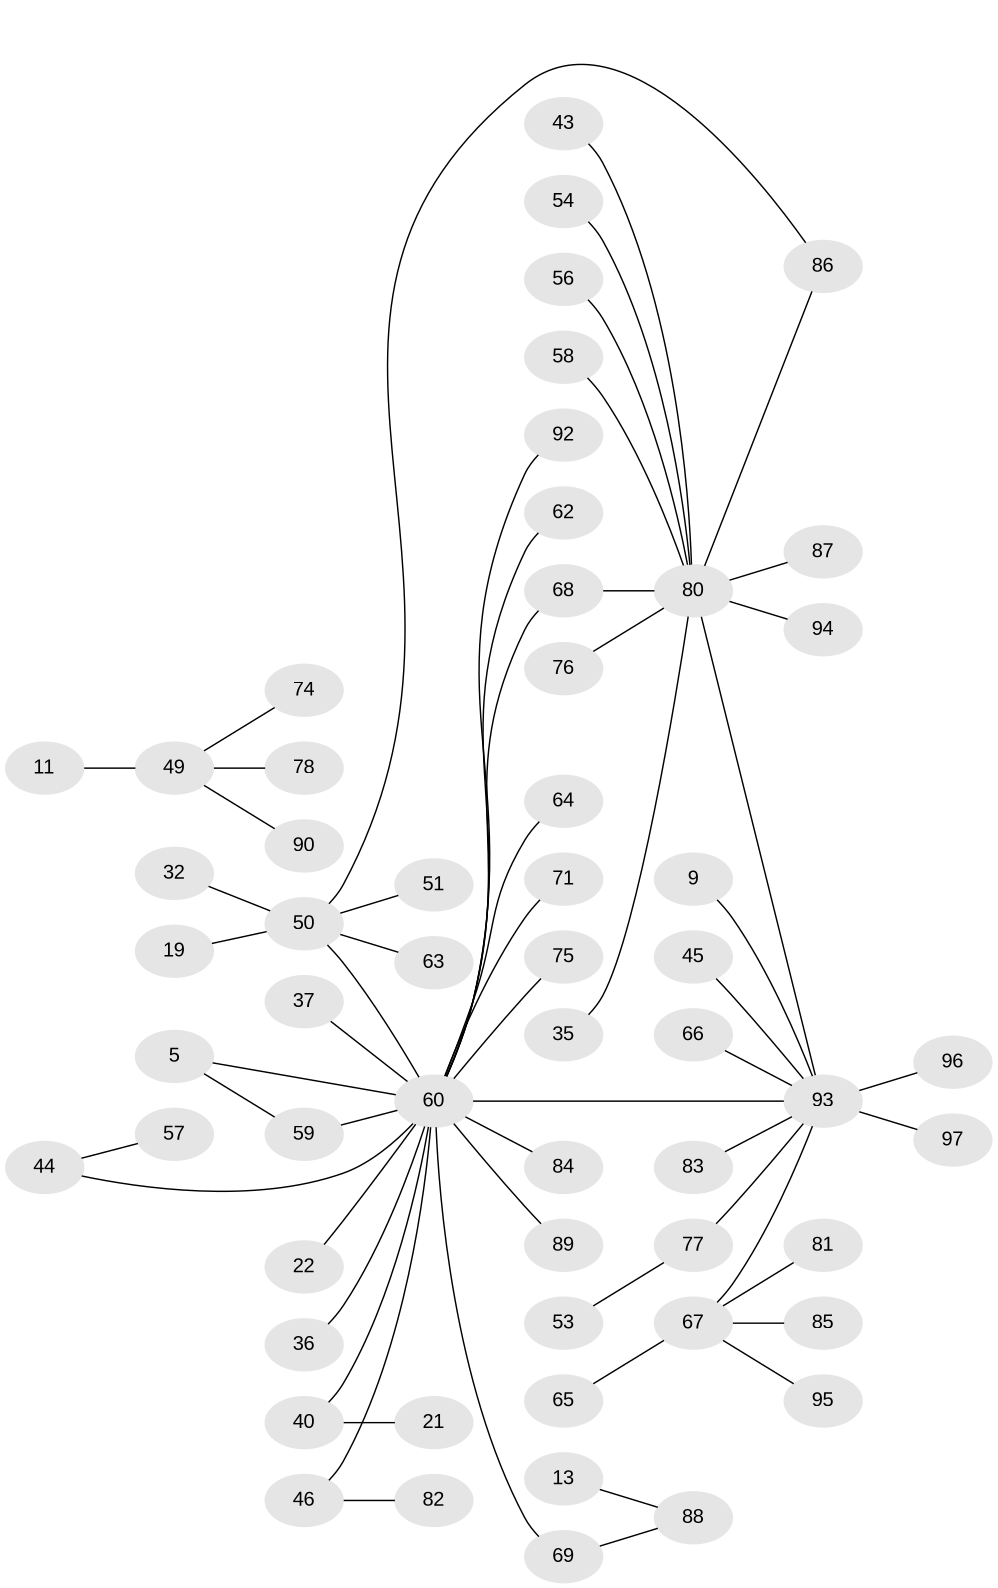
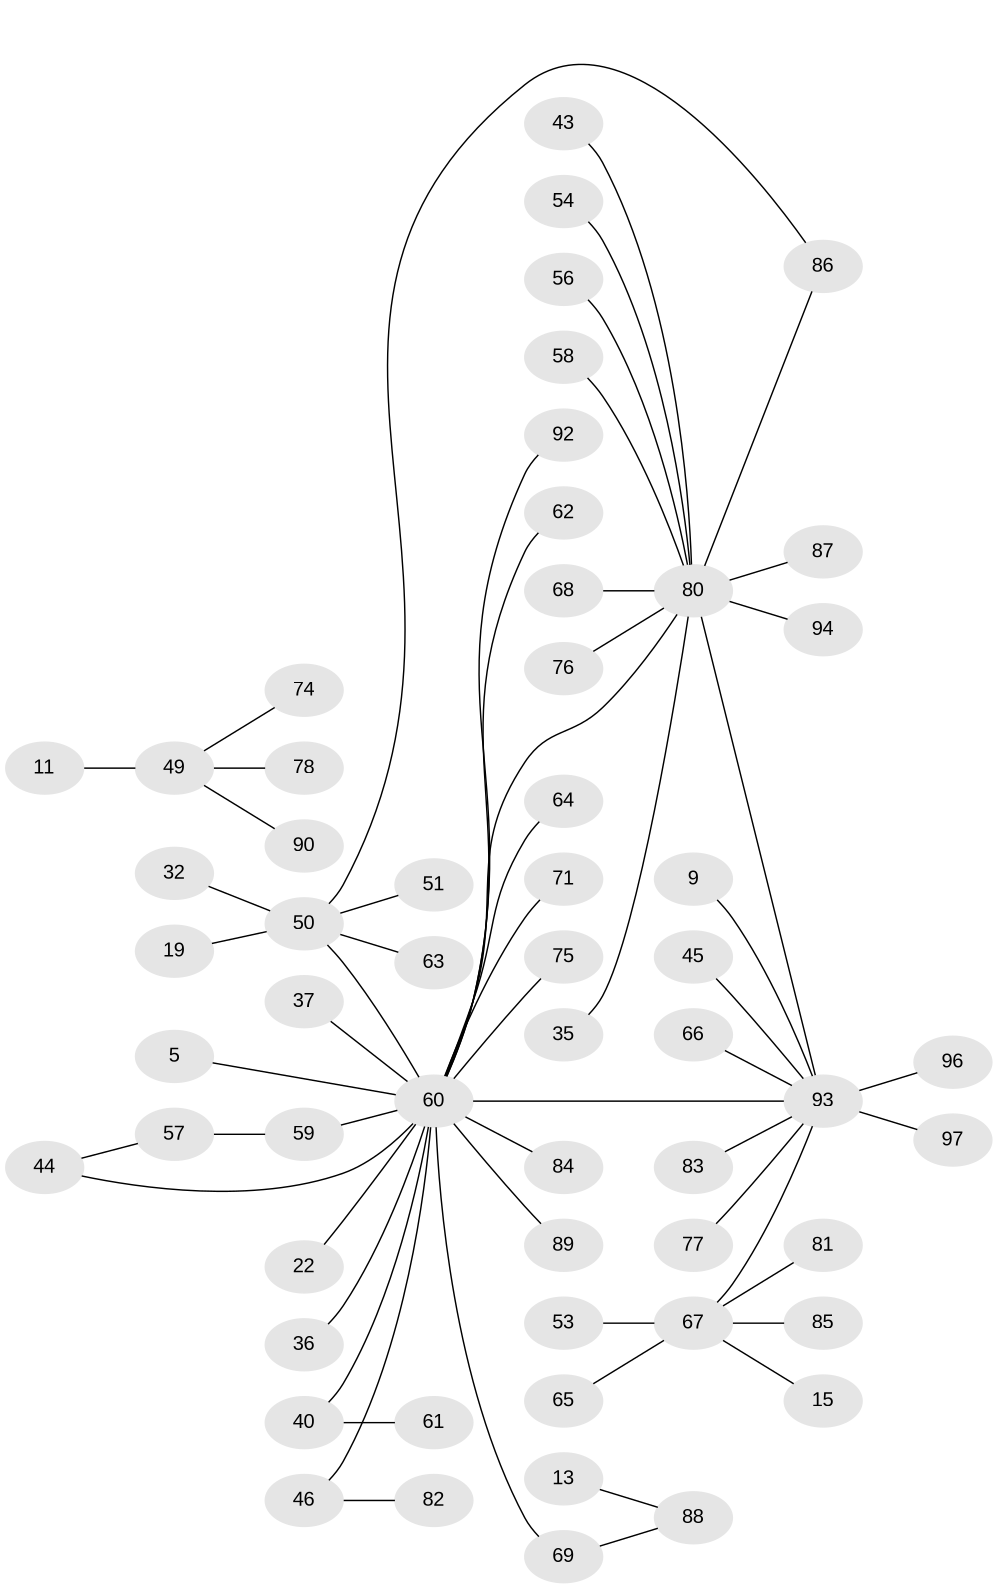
(493, 721) -> (500, 812)
(239, 1095) -> (240, 1134)
(629, 1284) -> (629, 1323)
(823, 1401) -> (823, 1401)
(434, 1423) -> (434, 1423)
